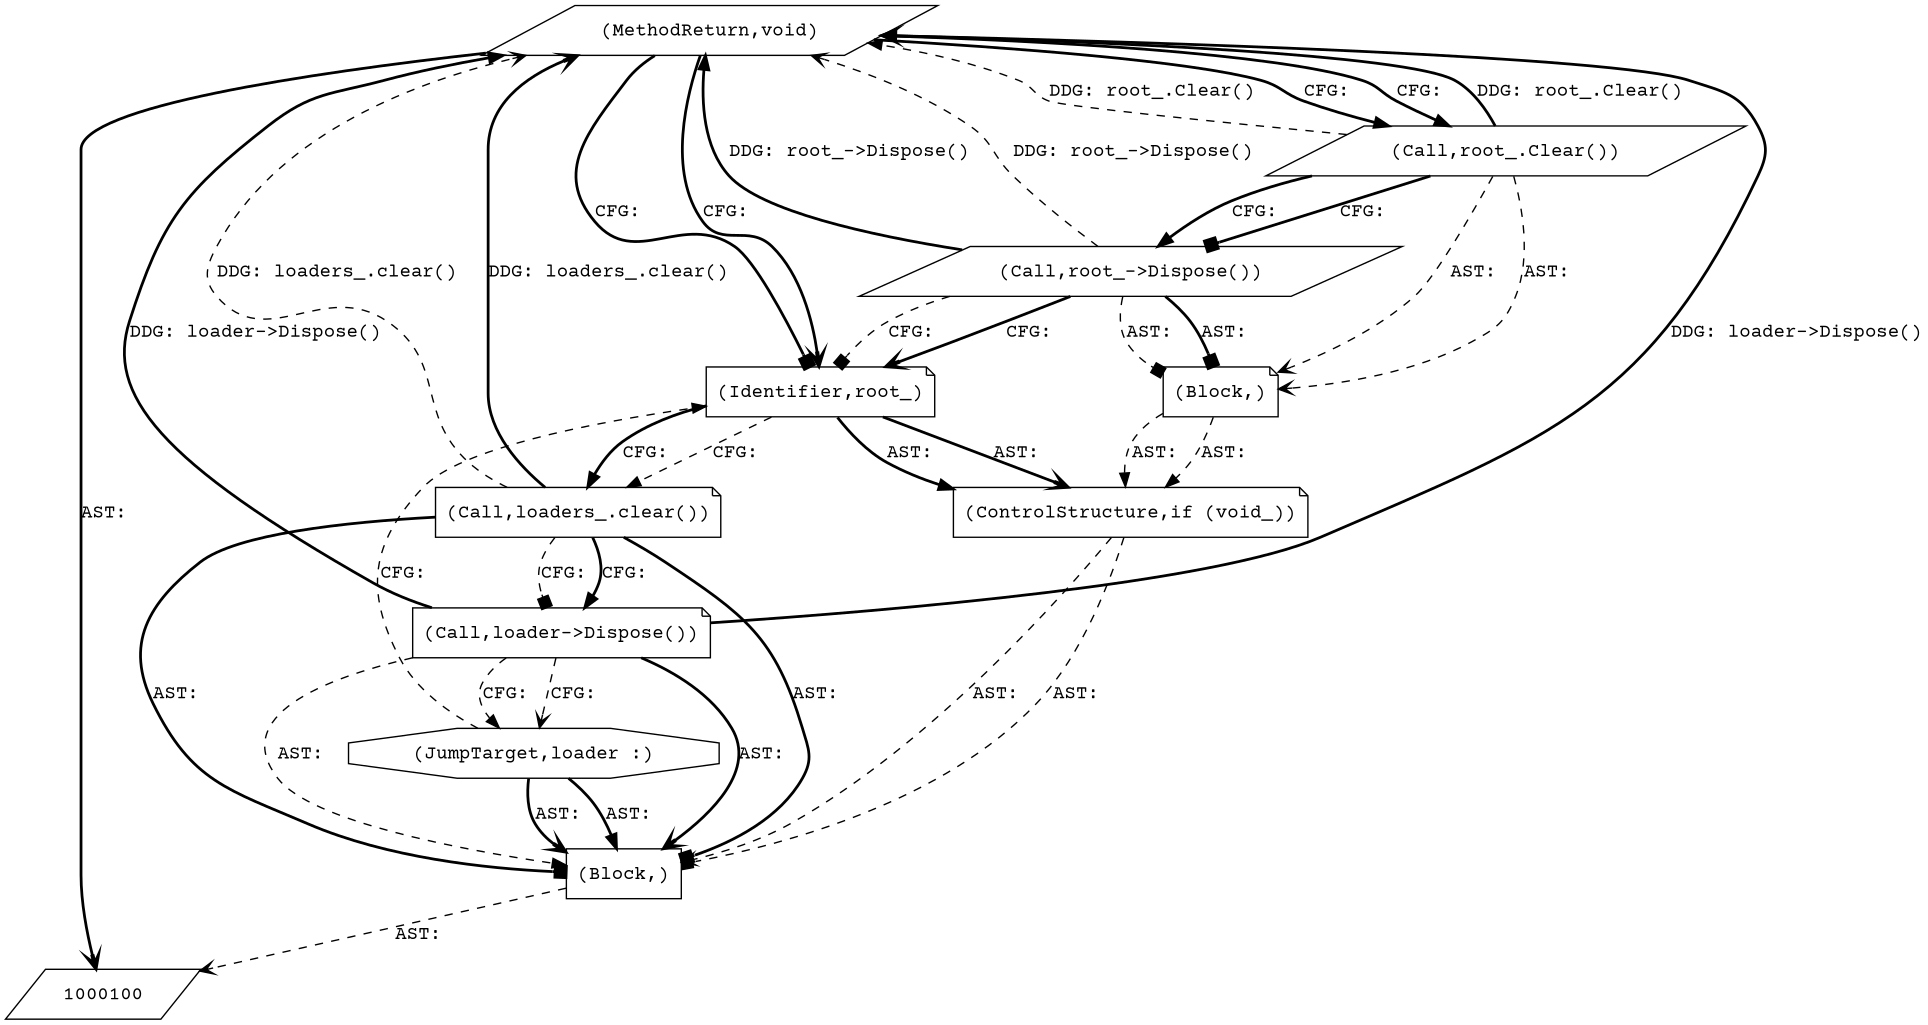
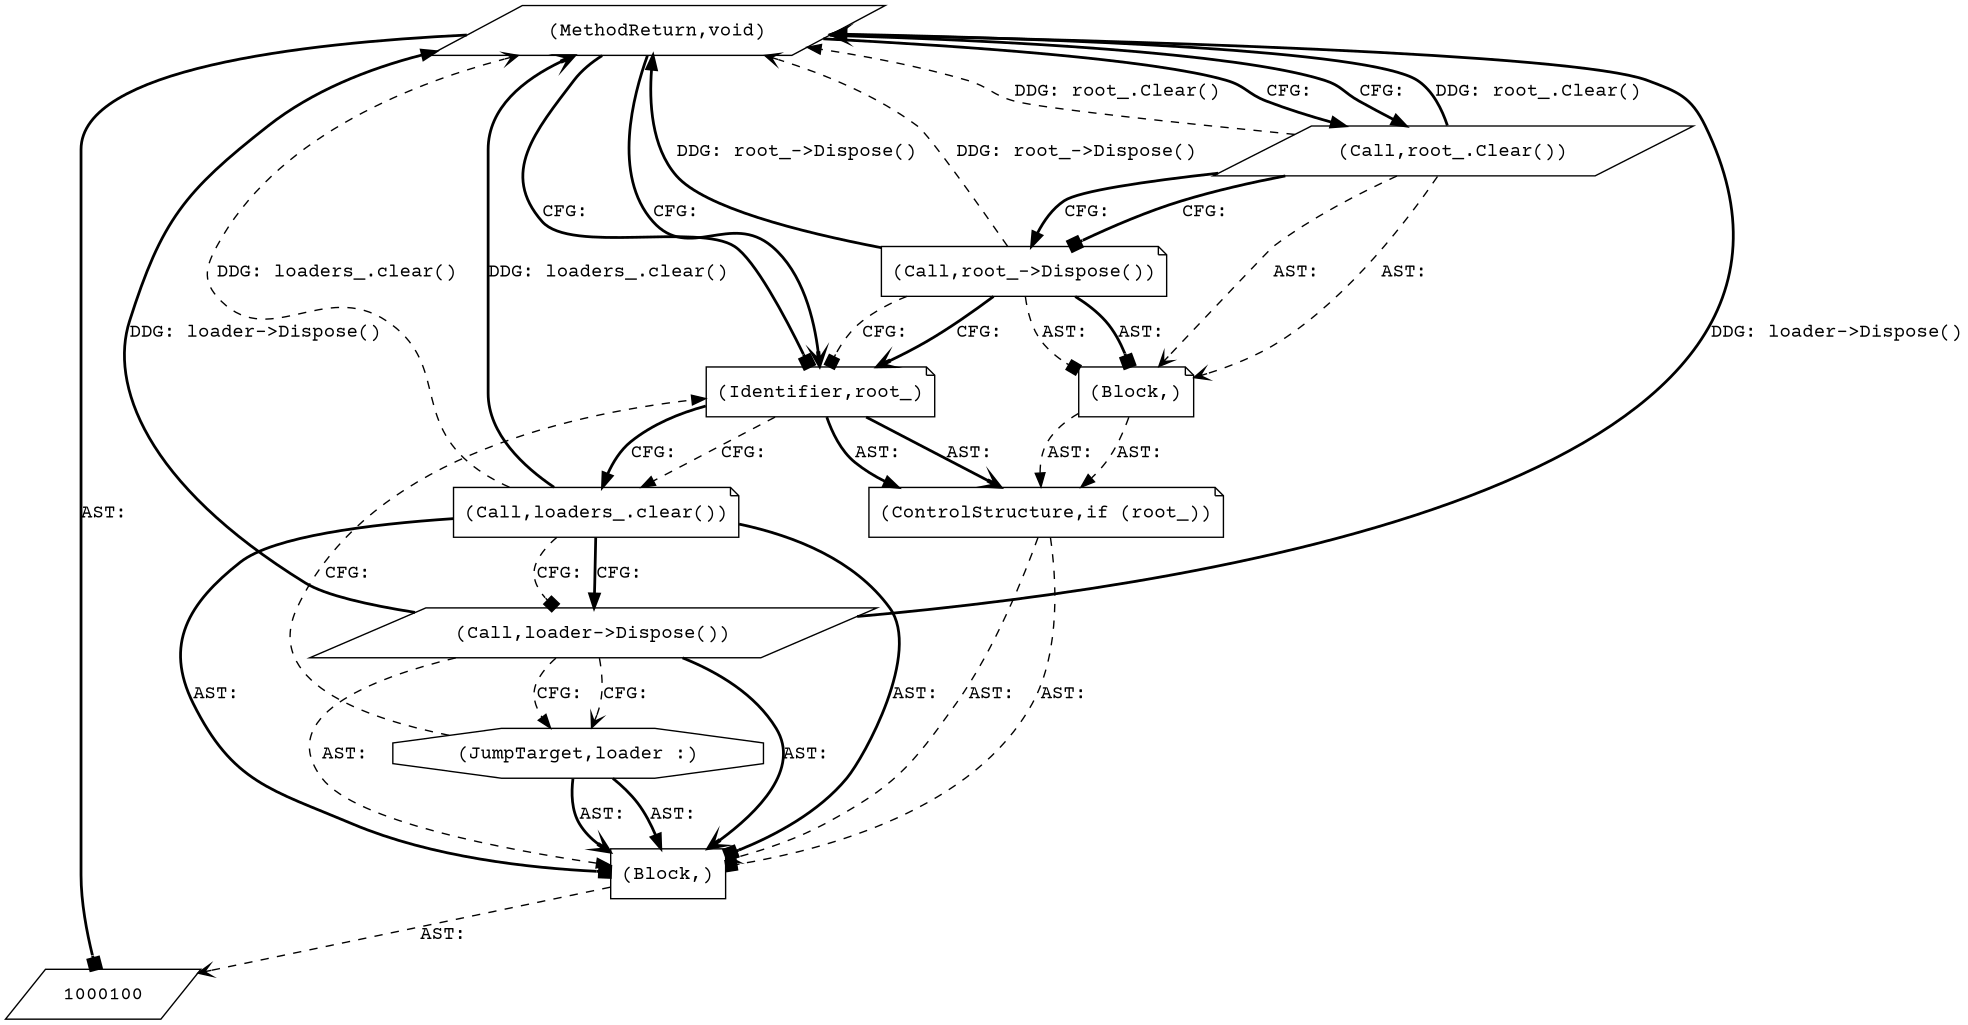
(1131, 271) -> (1024, 271)
(81, 341) -> (81, 342)
(1131, 512) -> (1046, 512)
(562, 633) -> (593, 633)
